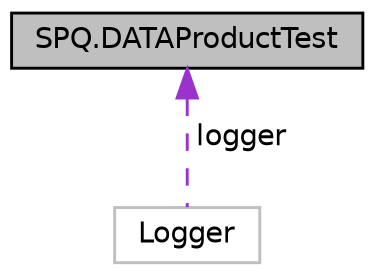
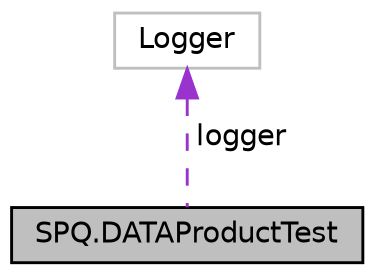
(187, 153) -> (187, 153)
